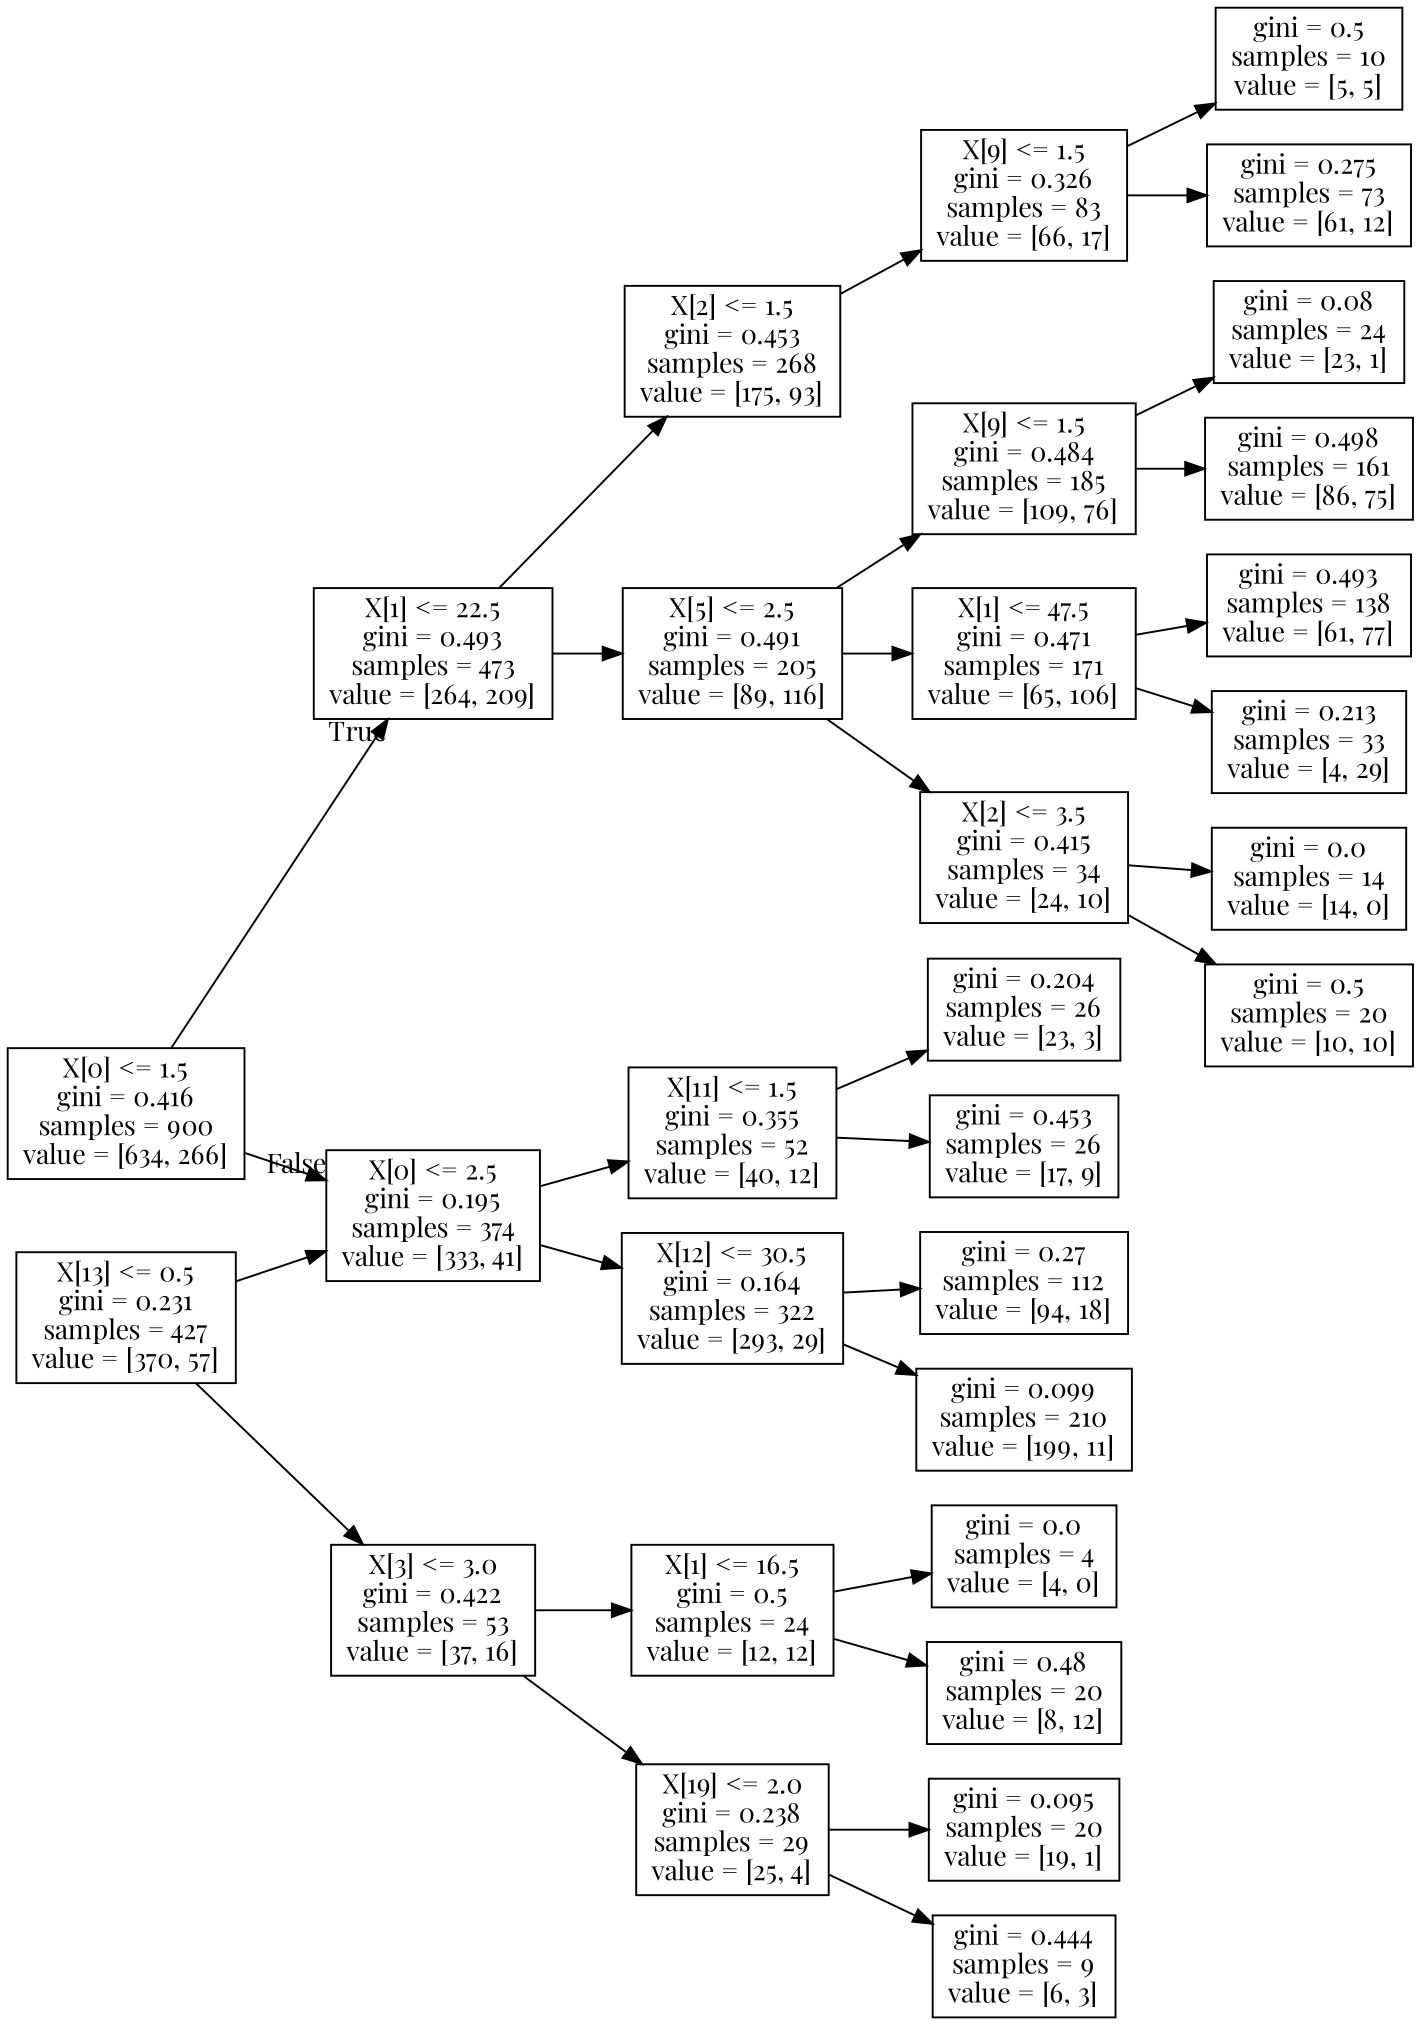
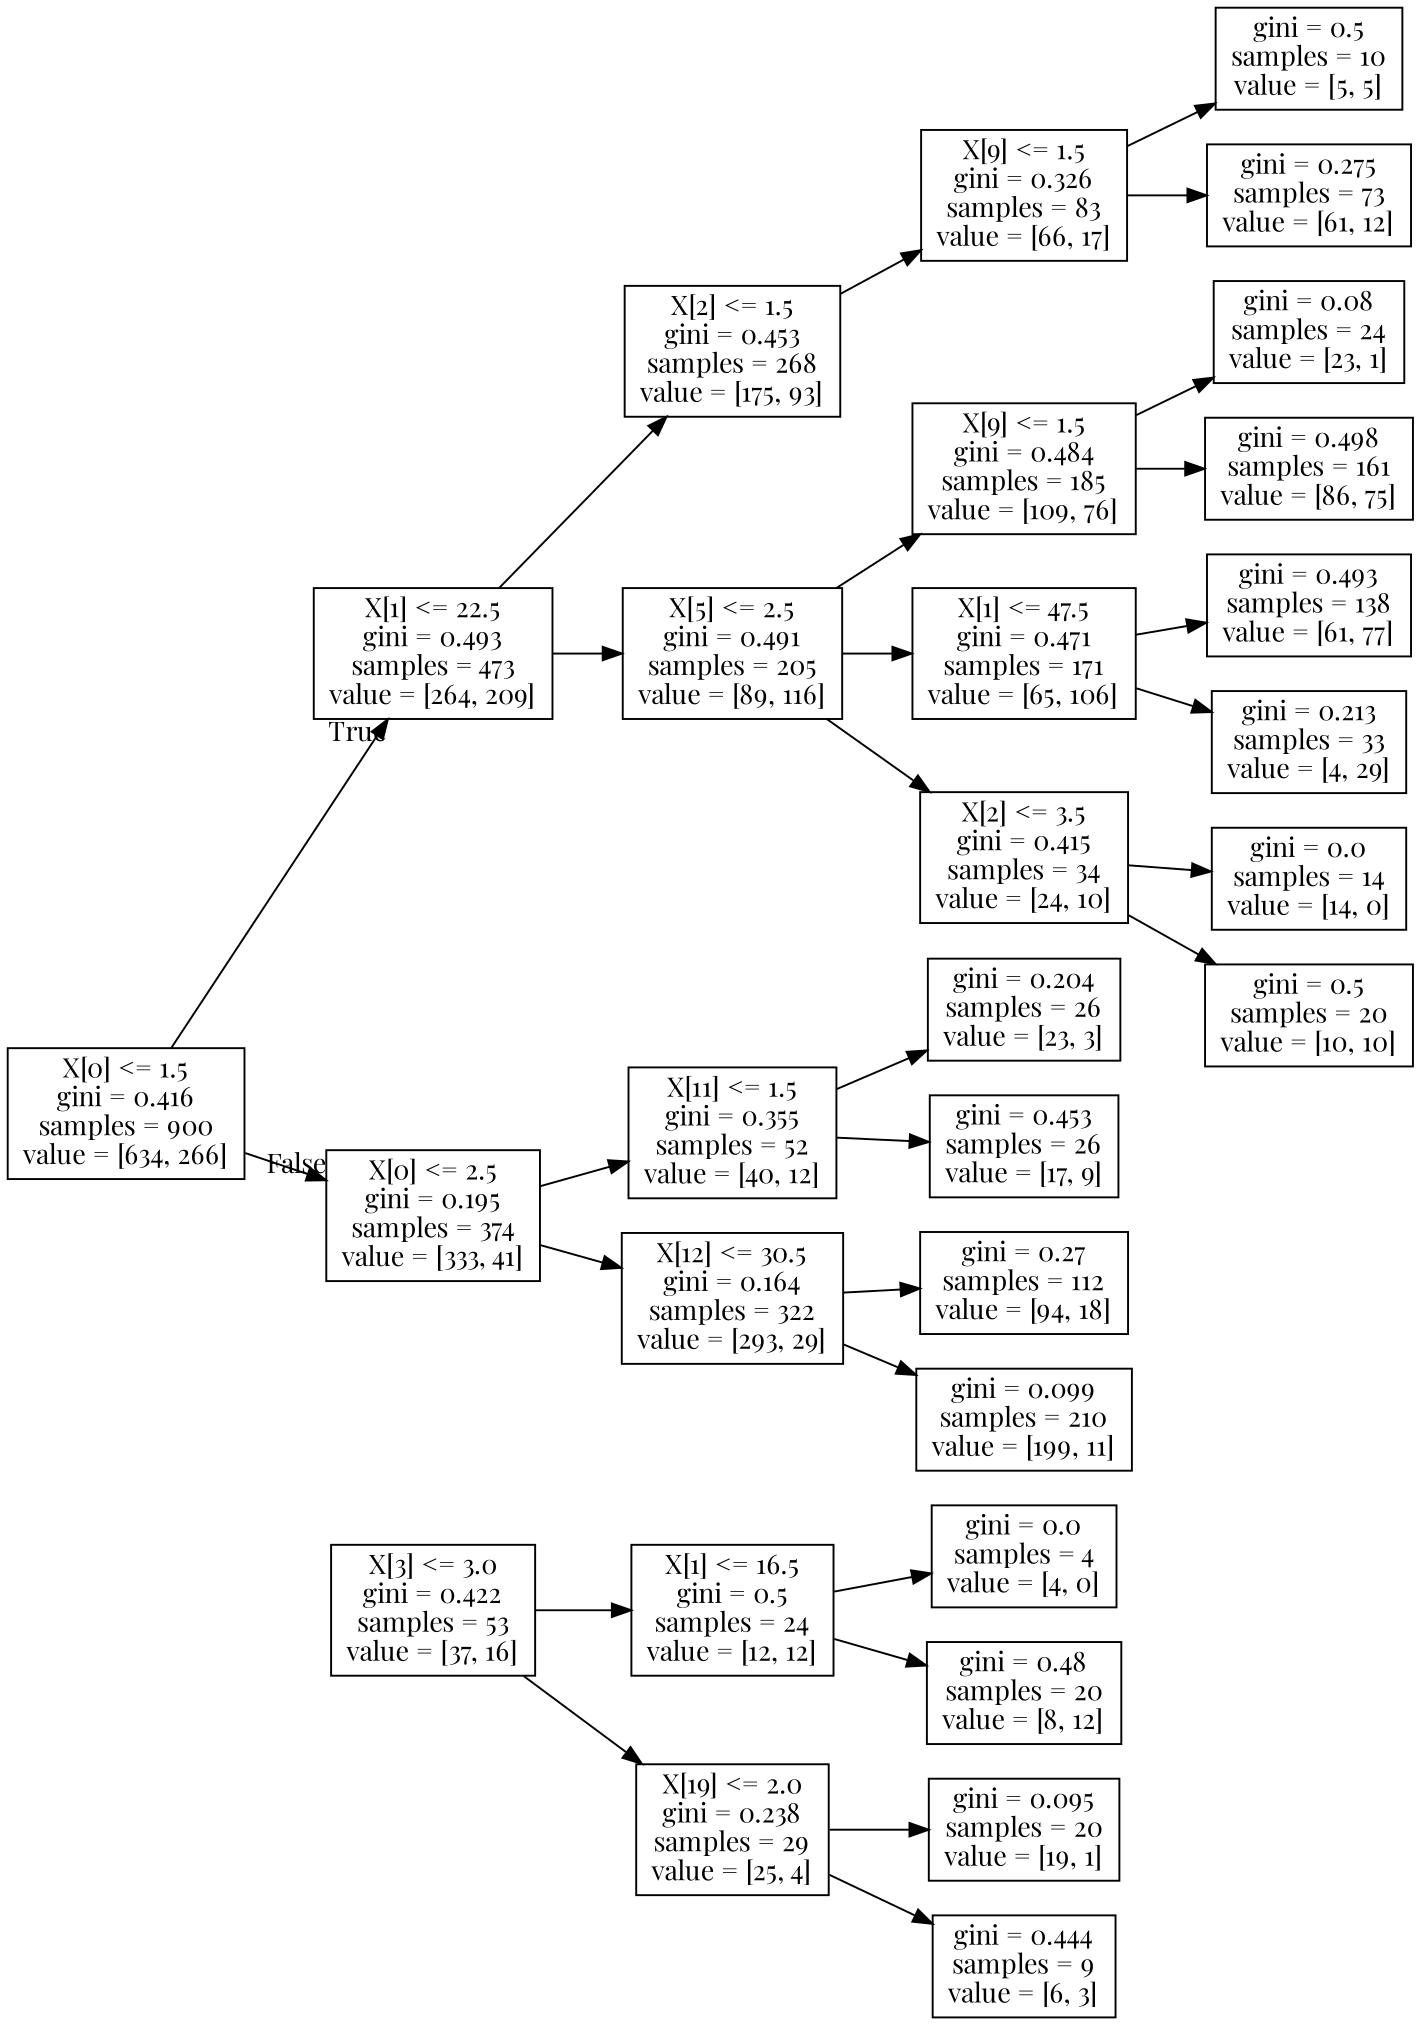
(126, 1318) -> none
